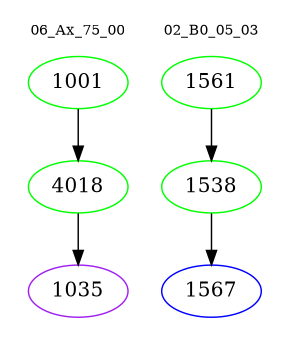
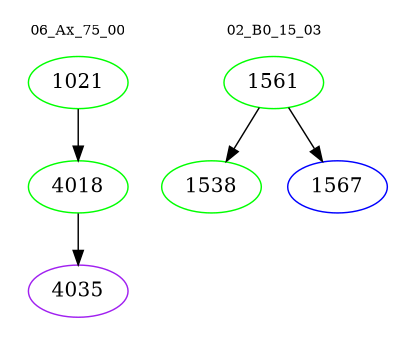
(211, 31) -> (275, 31)
(78, 83) -> (78, 83)
(211, 232) -> (302, 128)
(78, 291) -> (78, 291)
